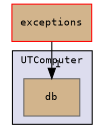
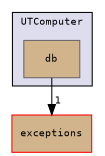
(52, 57) -> (52, 93)
